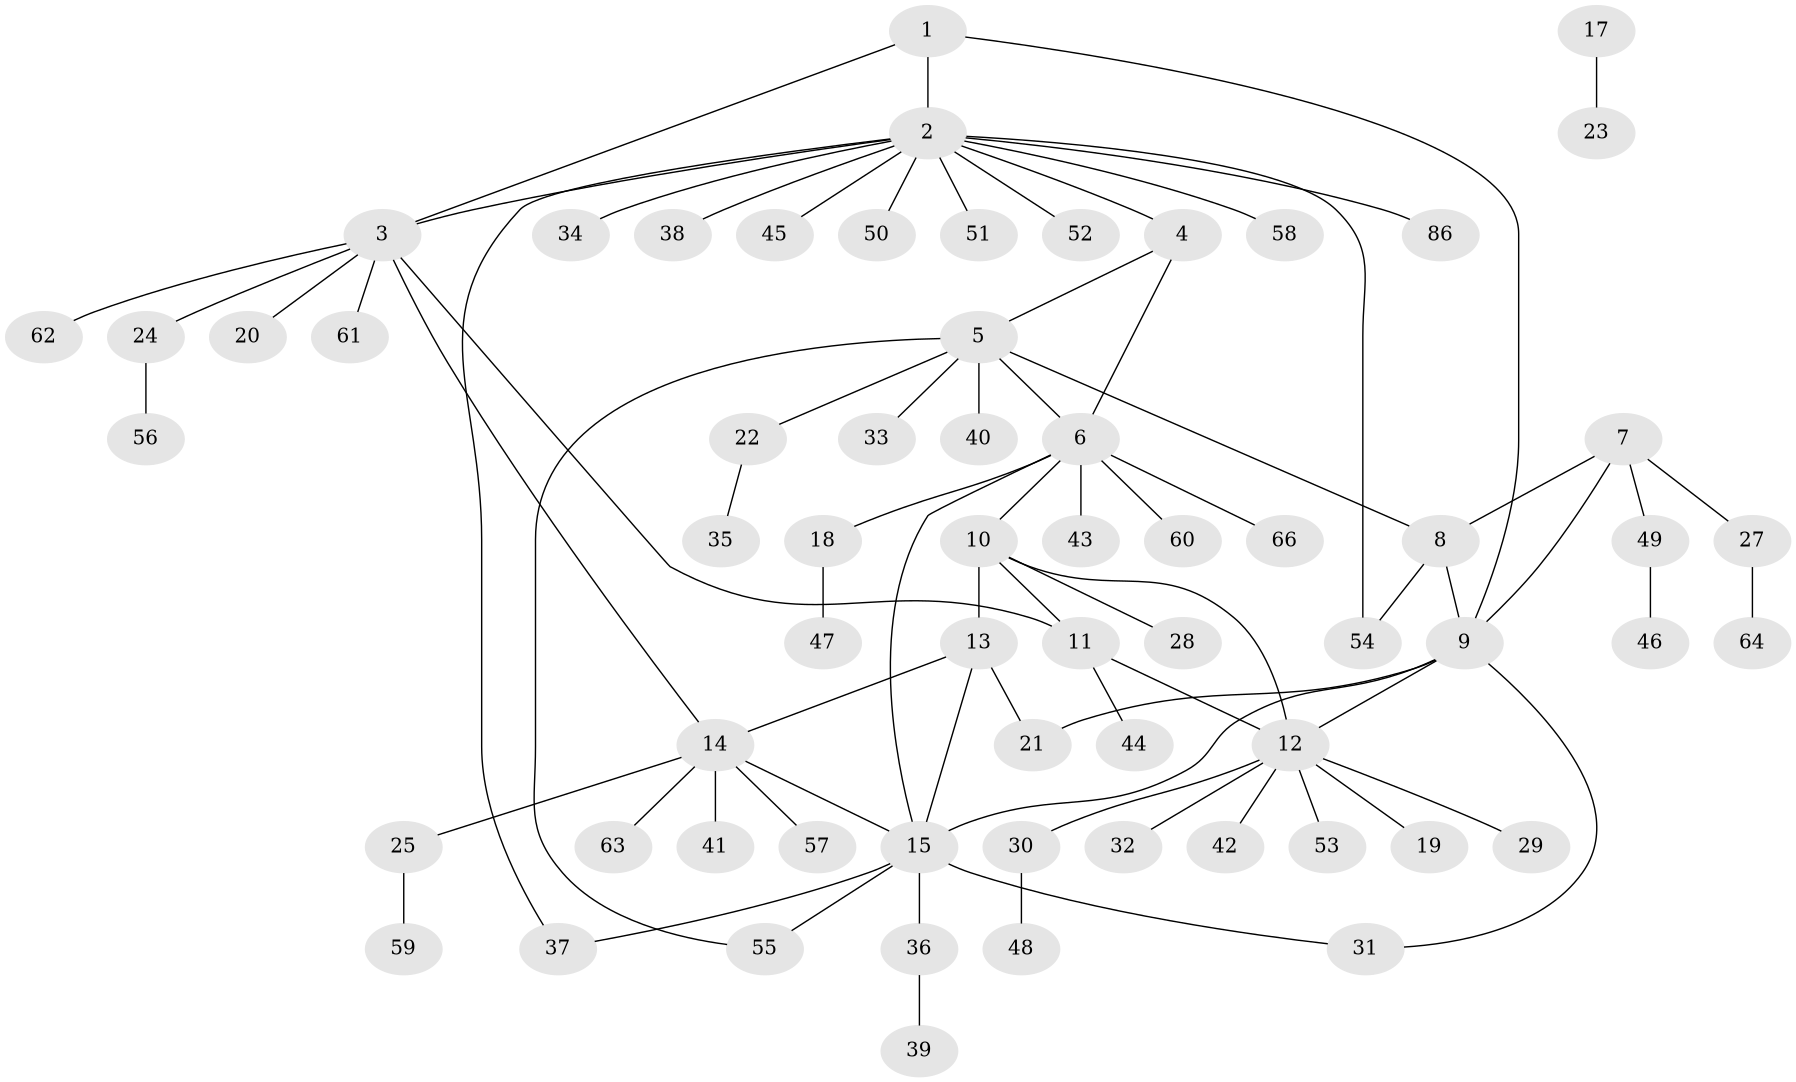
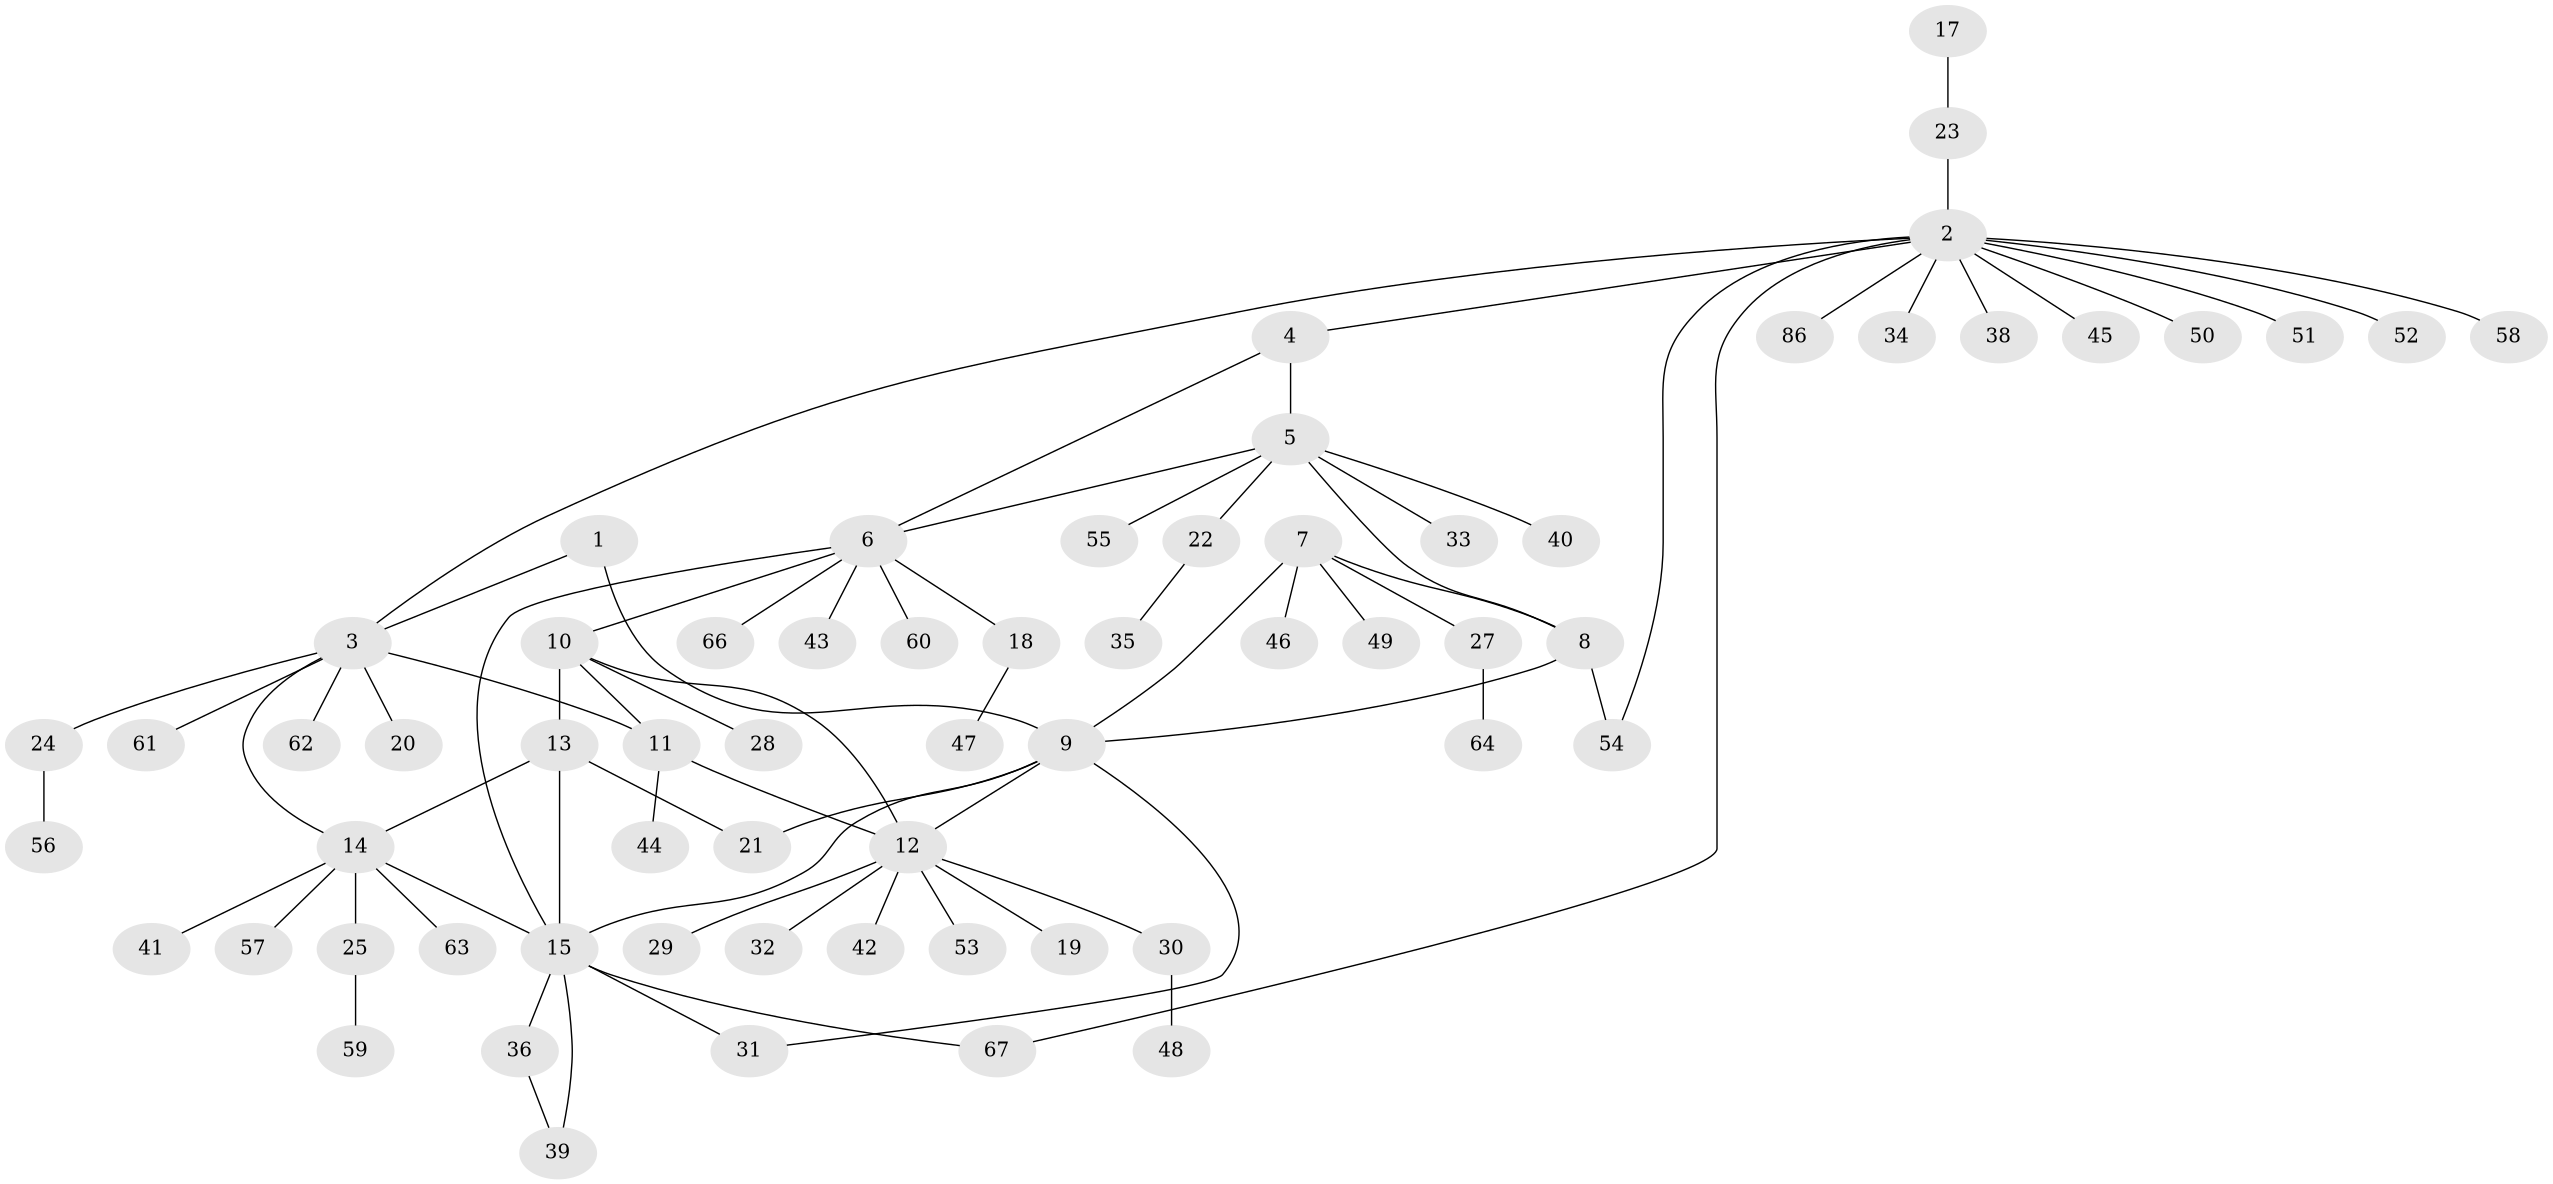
(928, 82) -> (1948, 184)
(1650, 592) -> (1291, 592)
(842, 898) -> (572, 1051)
(558, 949) -> (997, 1051)
